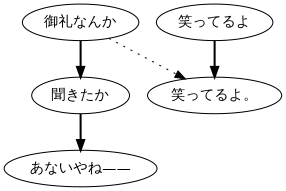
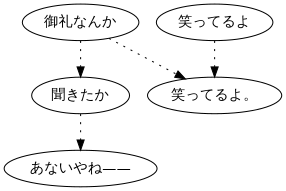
(81, 54) -> (81, 54)
(215, 54) -> (215, 54)
(81, 127) -> (81, 127)
